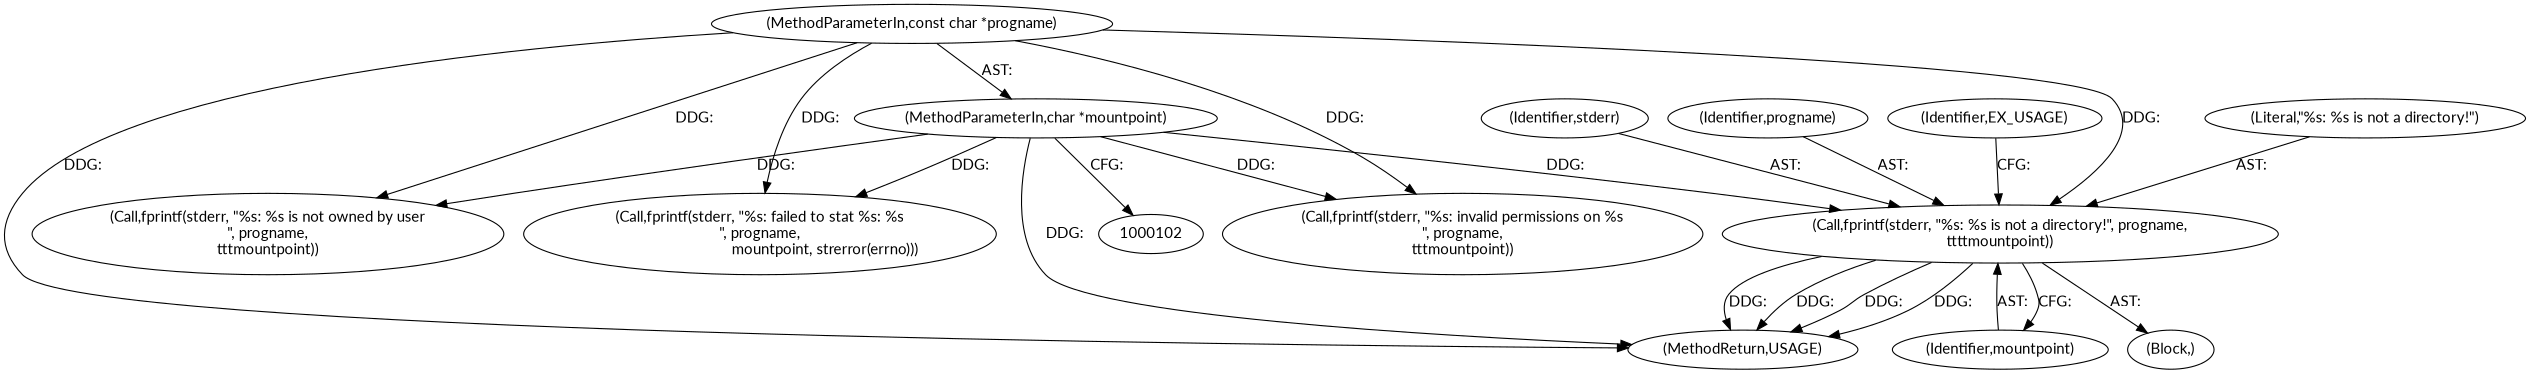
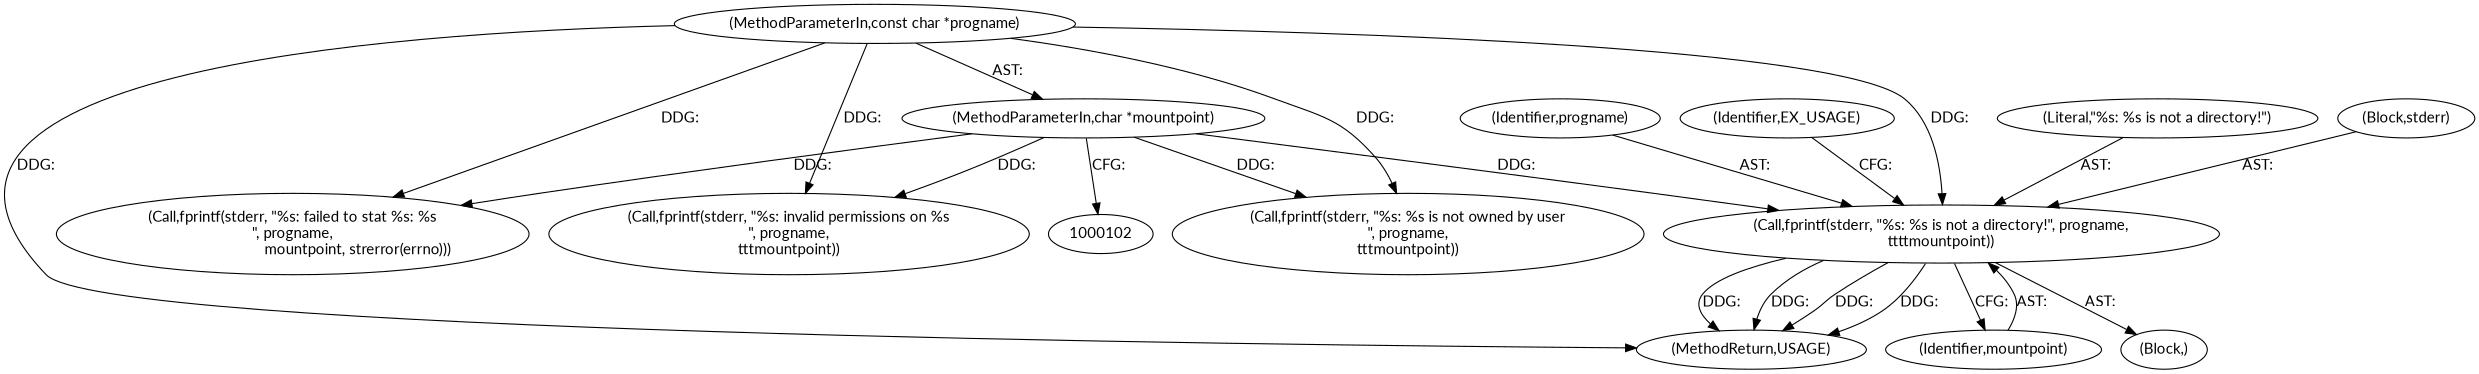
(1565, 118) -> (2406, 118)
(1259, 320) -> none
